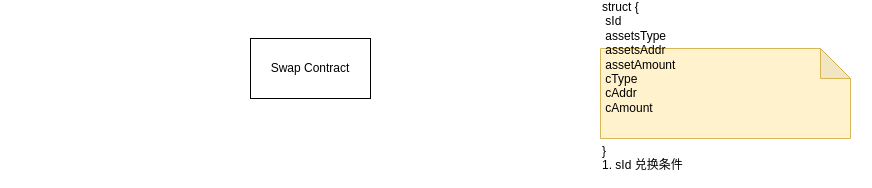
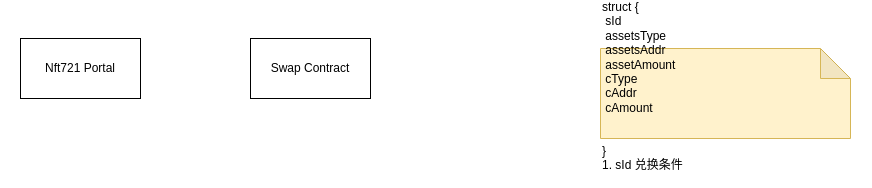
none -> (81, 69)
